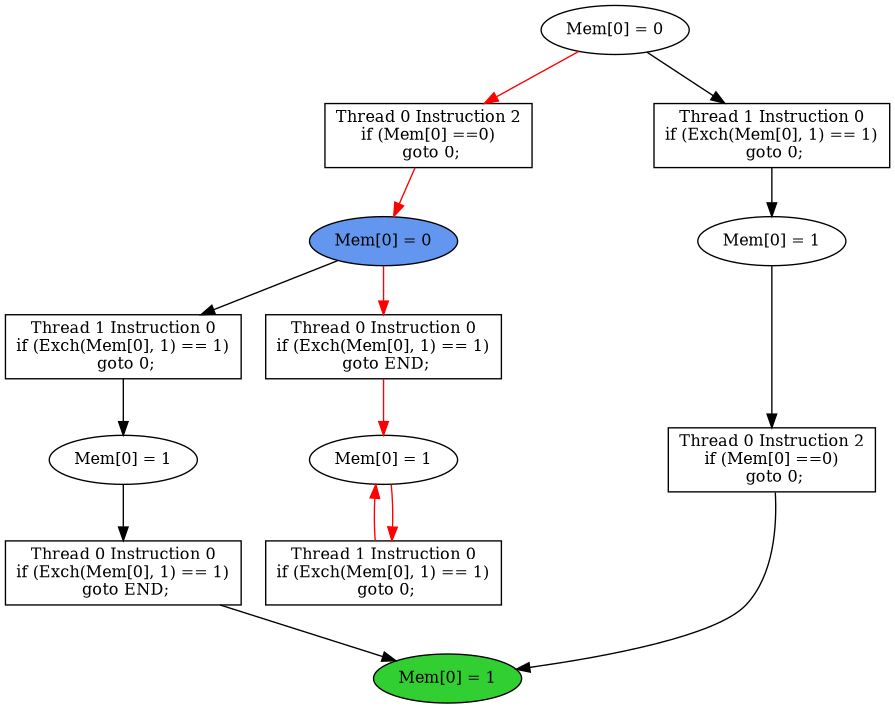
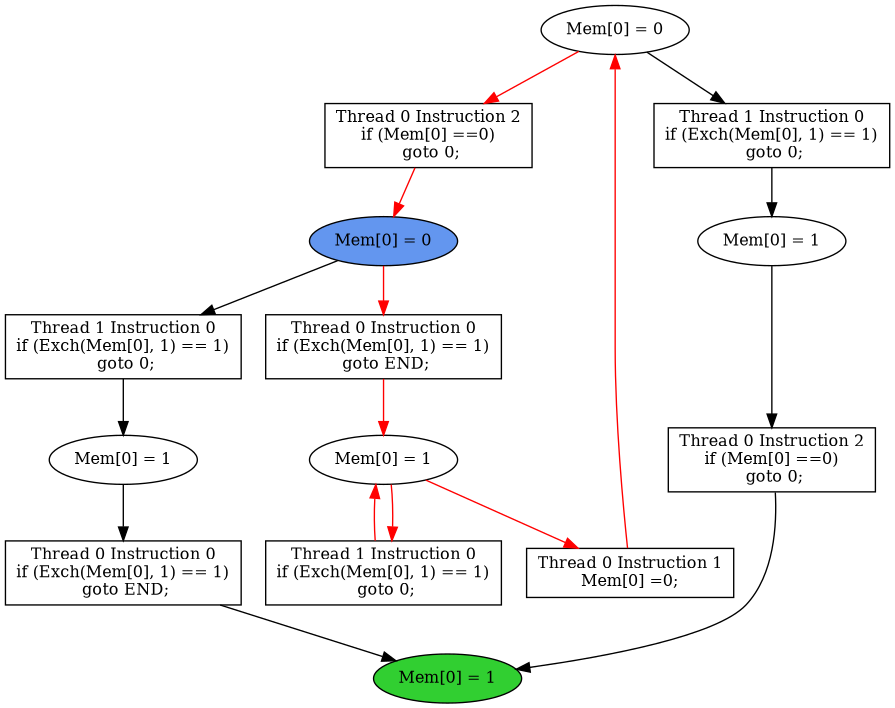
none -> (630, 573)
